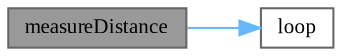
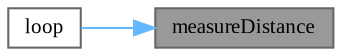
(213, 28) -> (108, 28)
